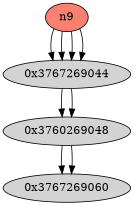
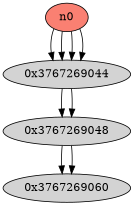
(67, 17) -> (67, 17)
(67, 131) -> (67, 131)
